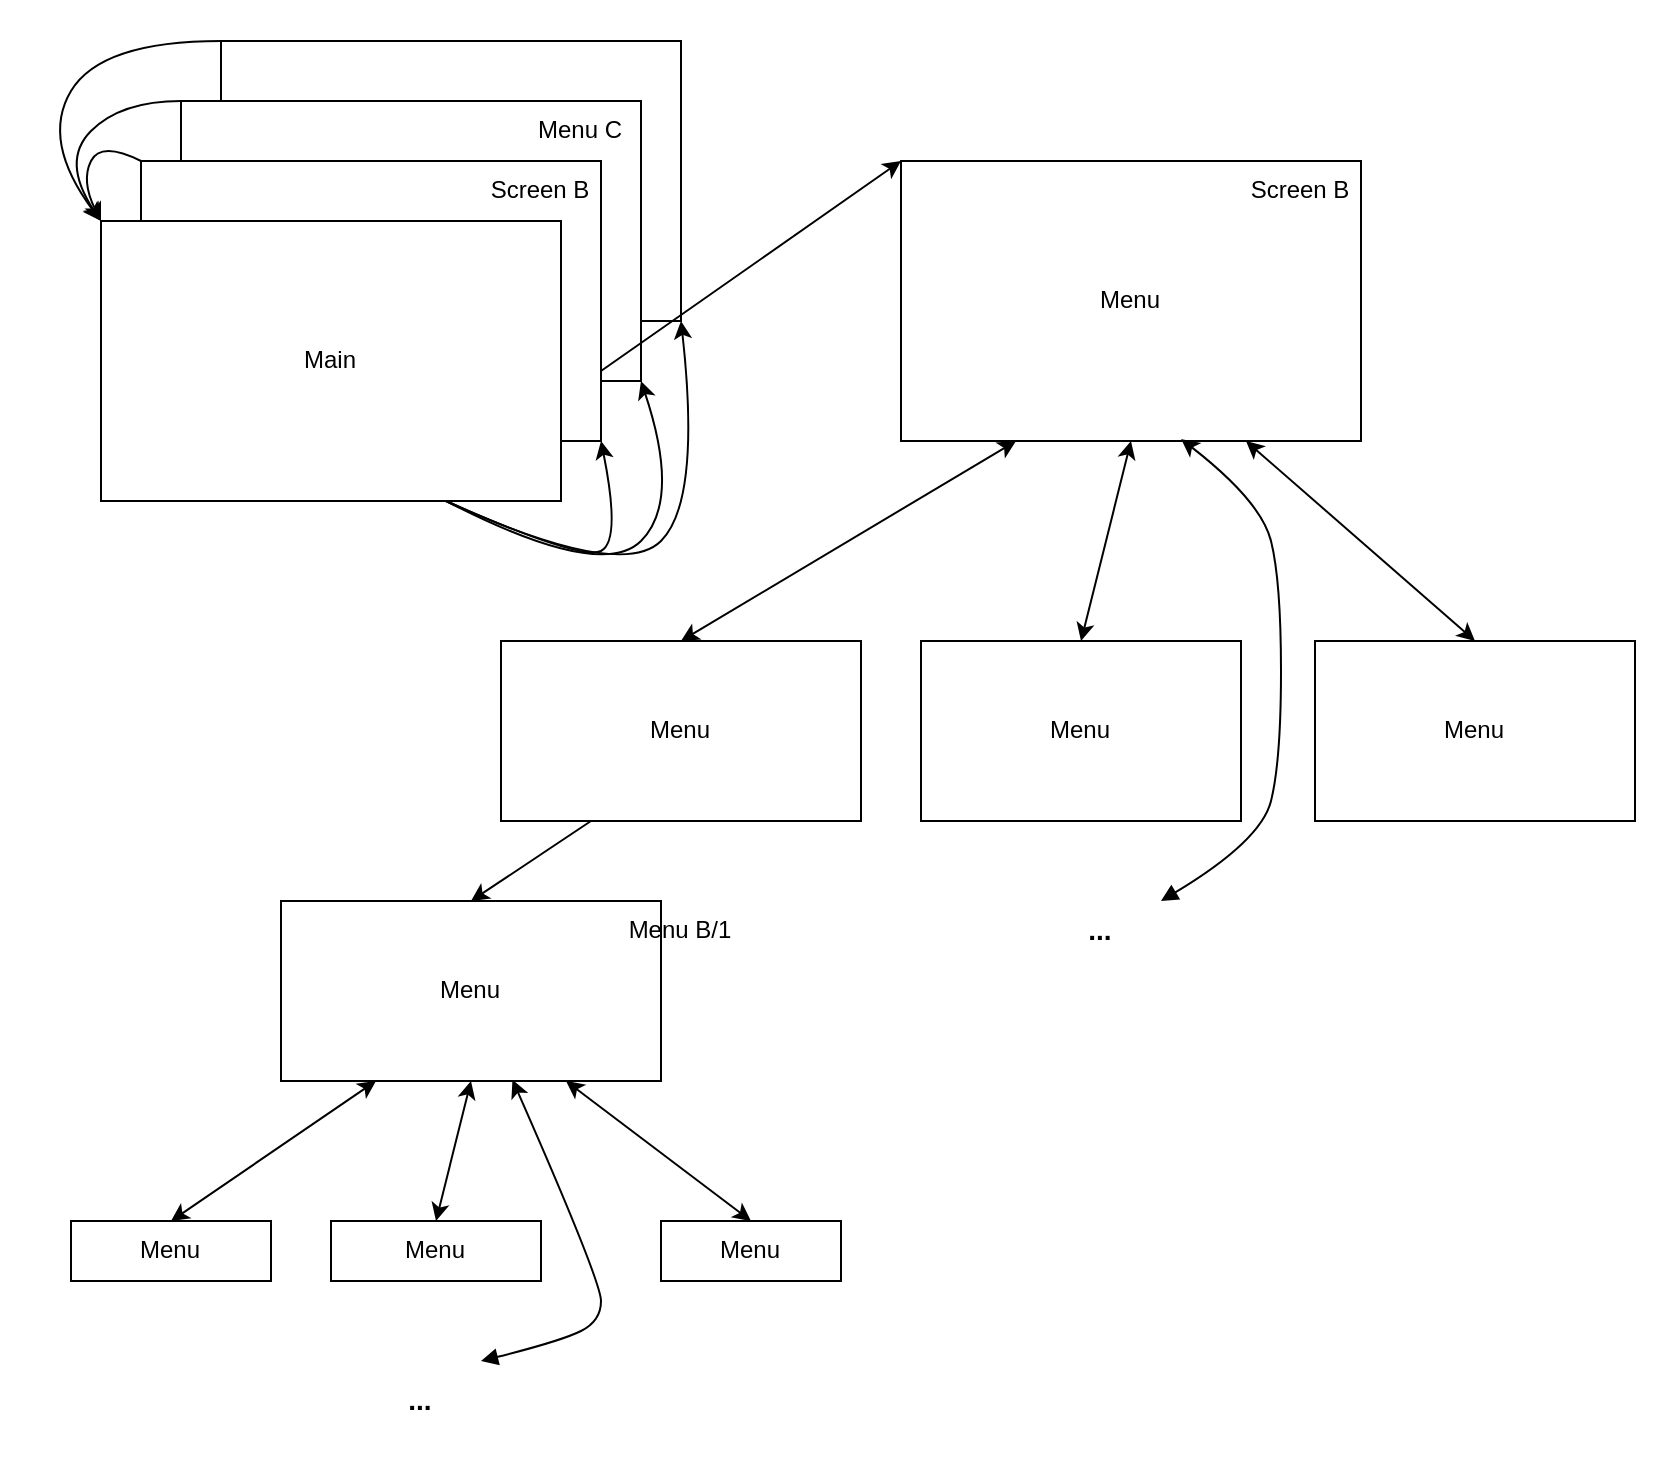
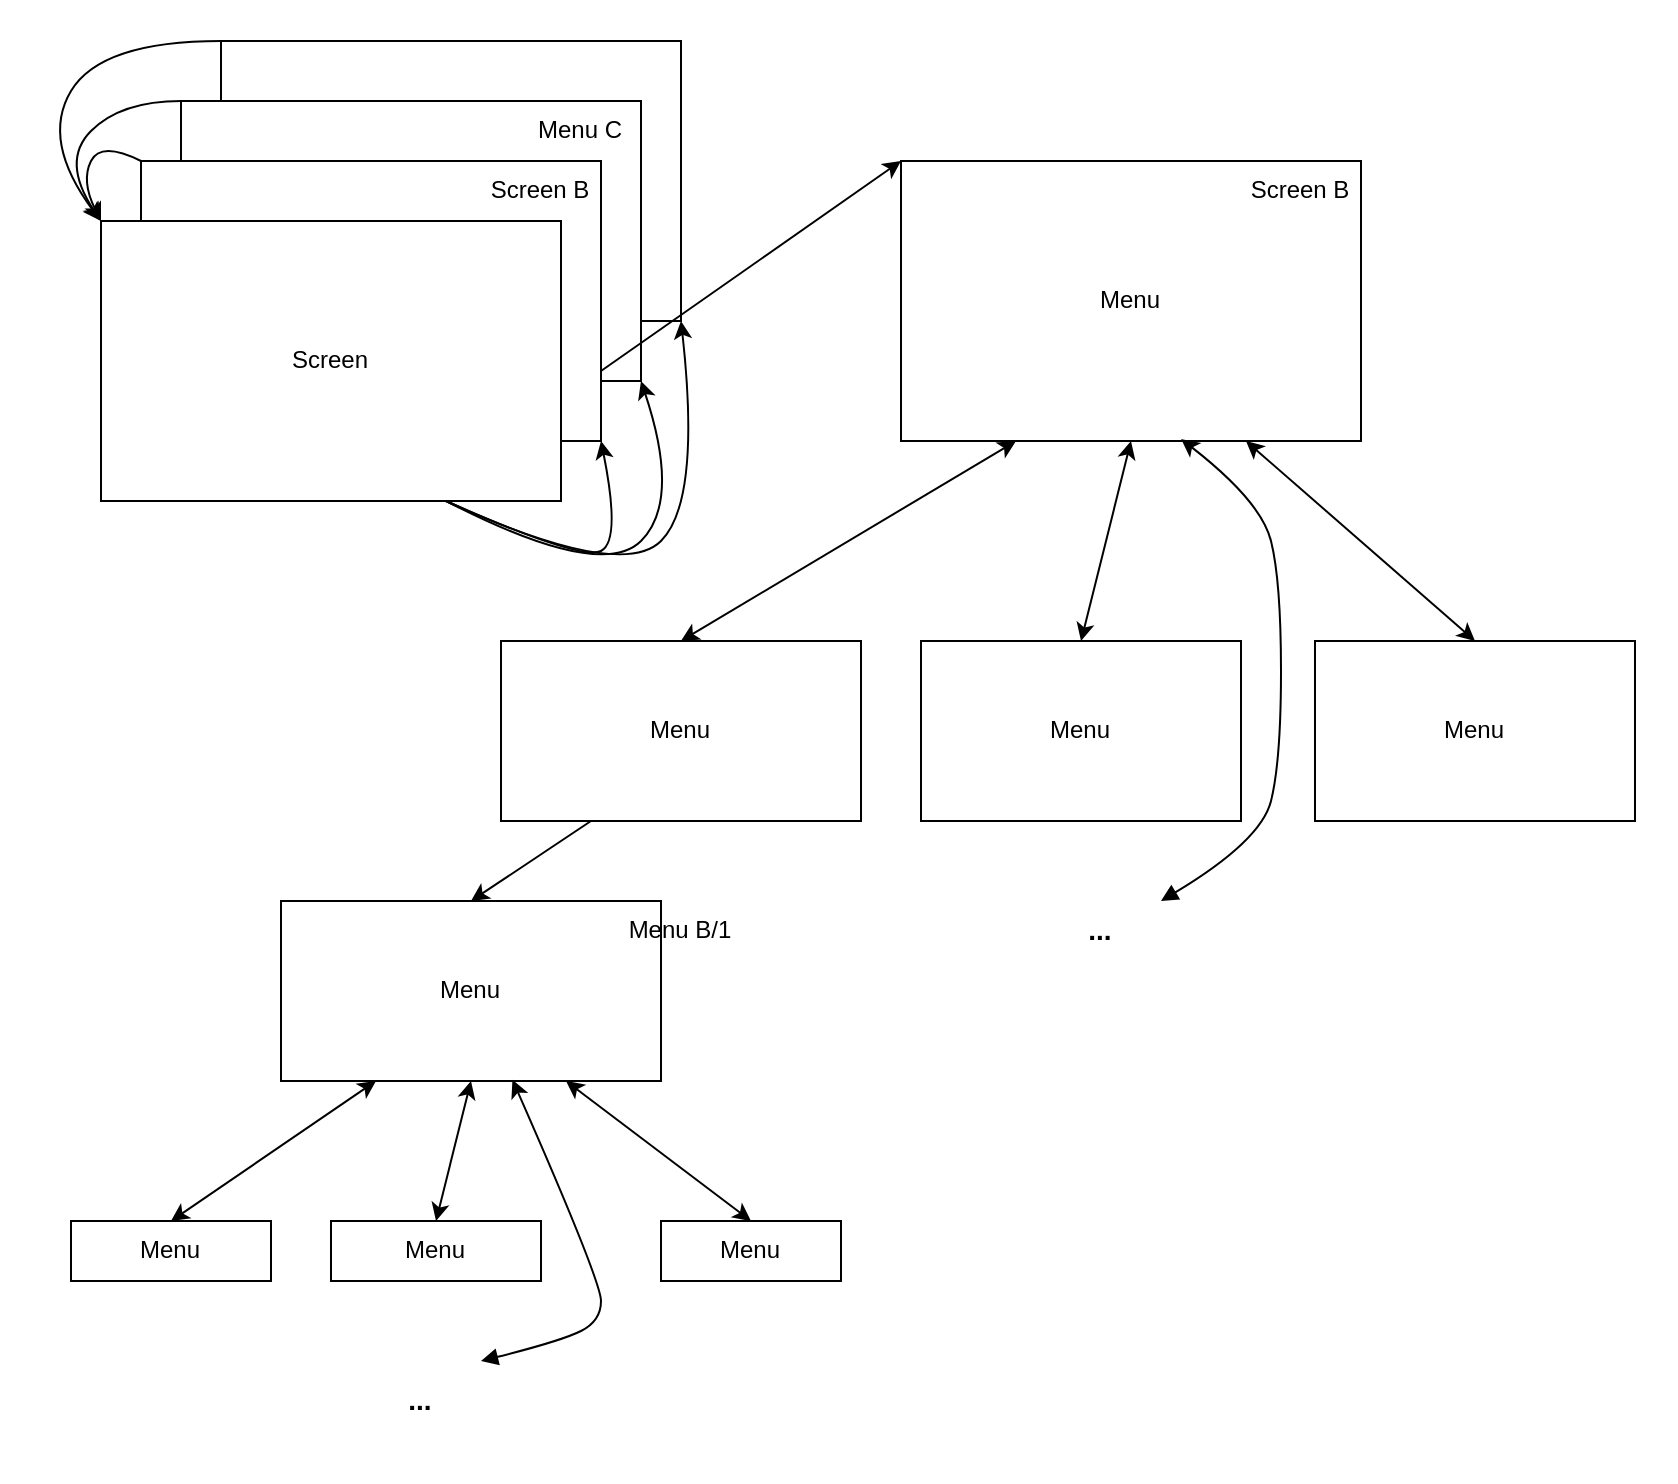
(331, 361) -> (331, 361)
